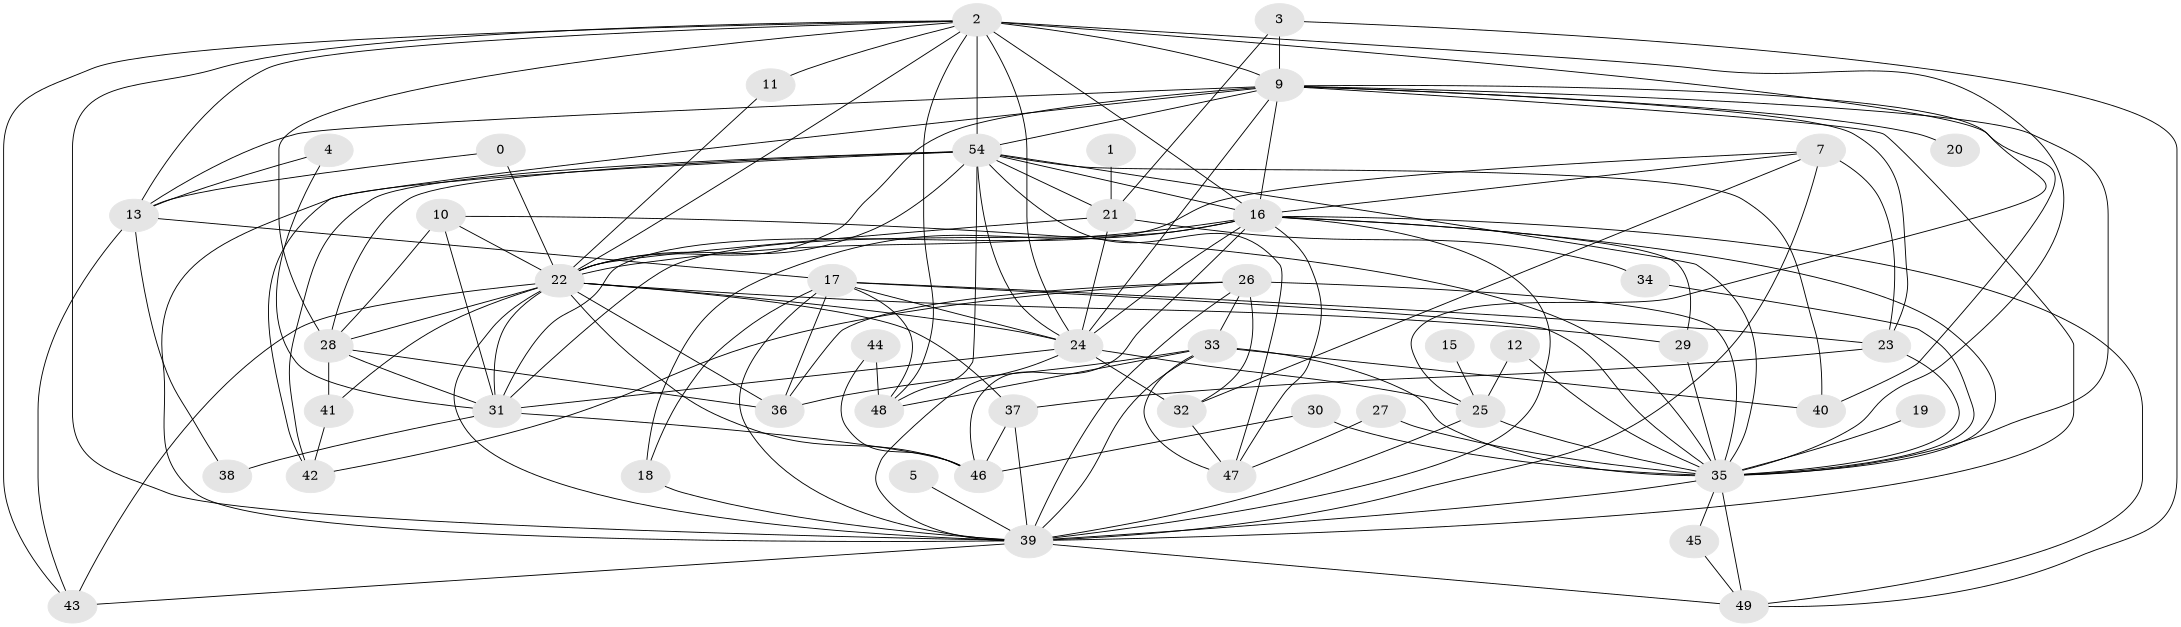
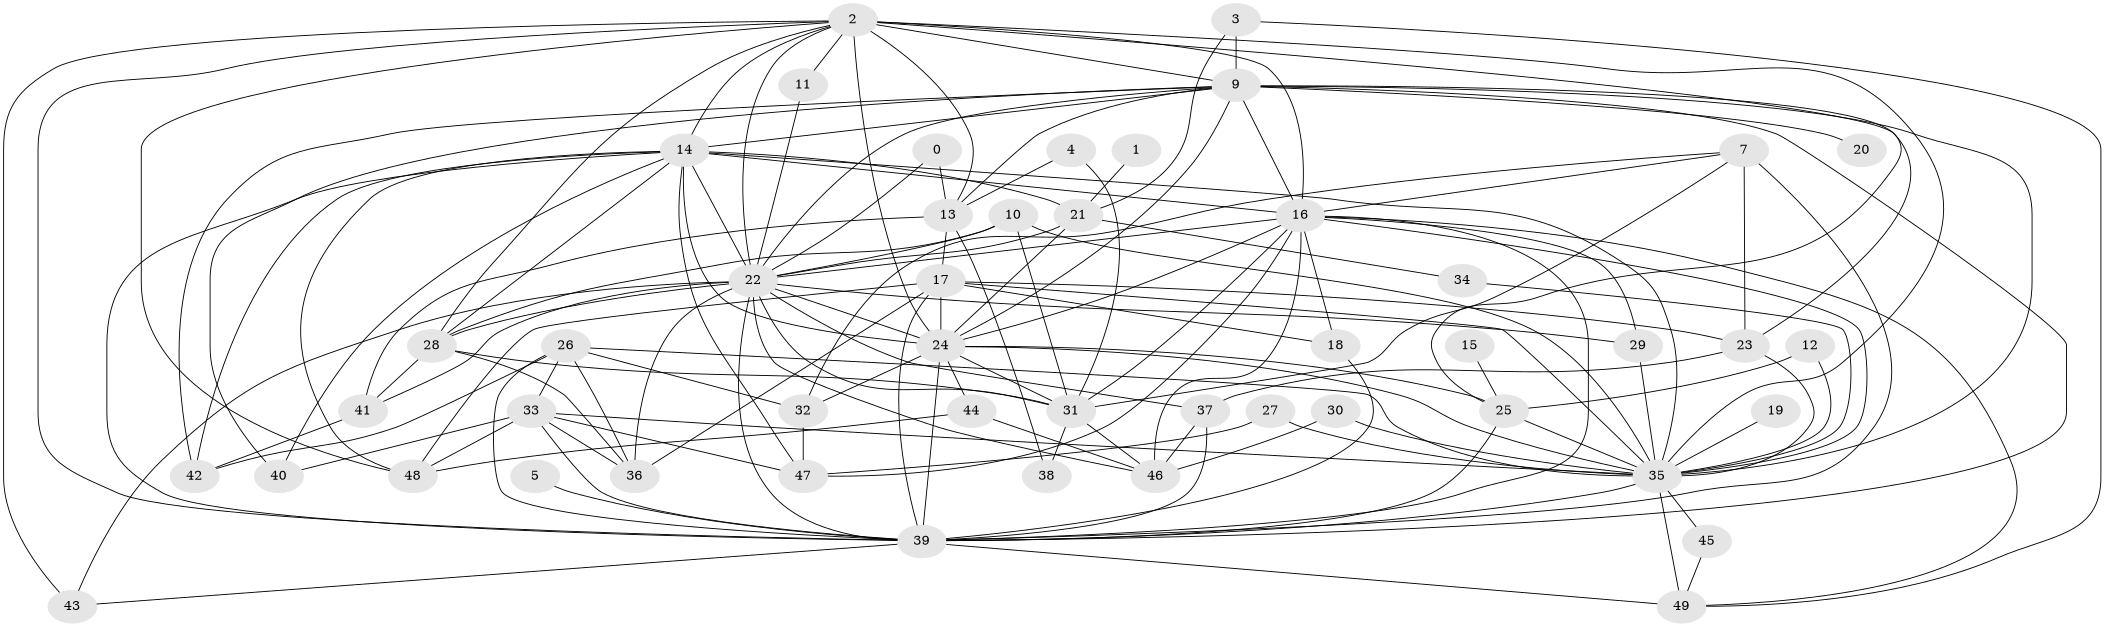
(977, 150) -> (685, 150)
none -> (1273, 369)
none -> (956, 378)
(39, 401) -> (617, 250)
